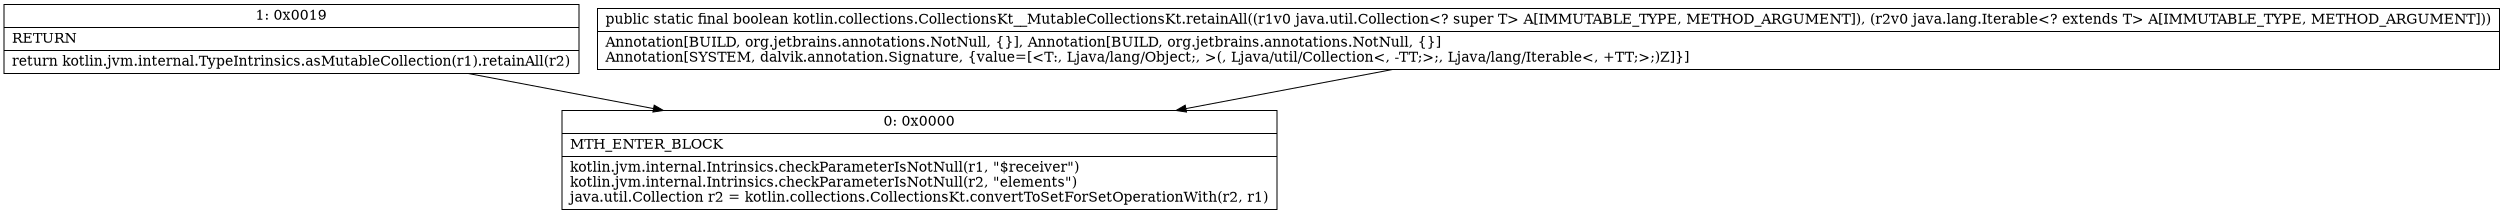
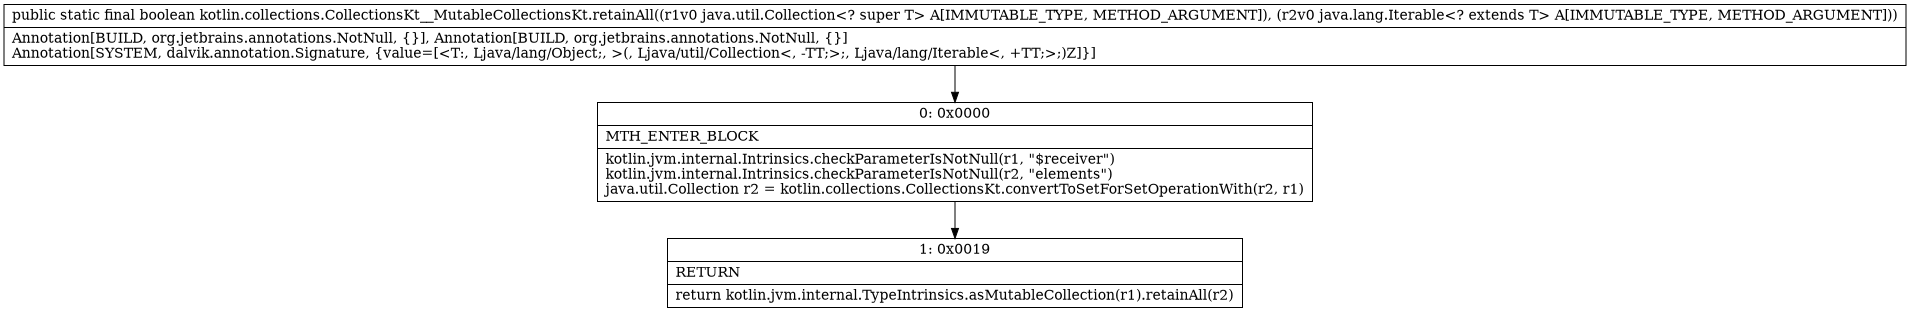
(561, 91) -> (955, 215)
